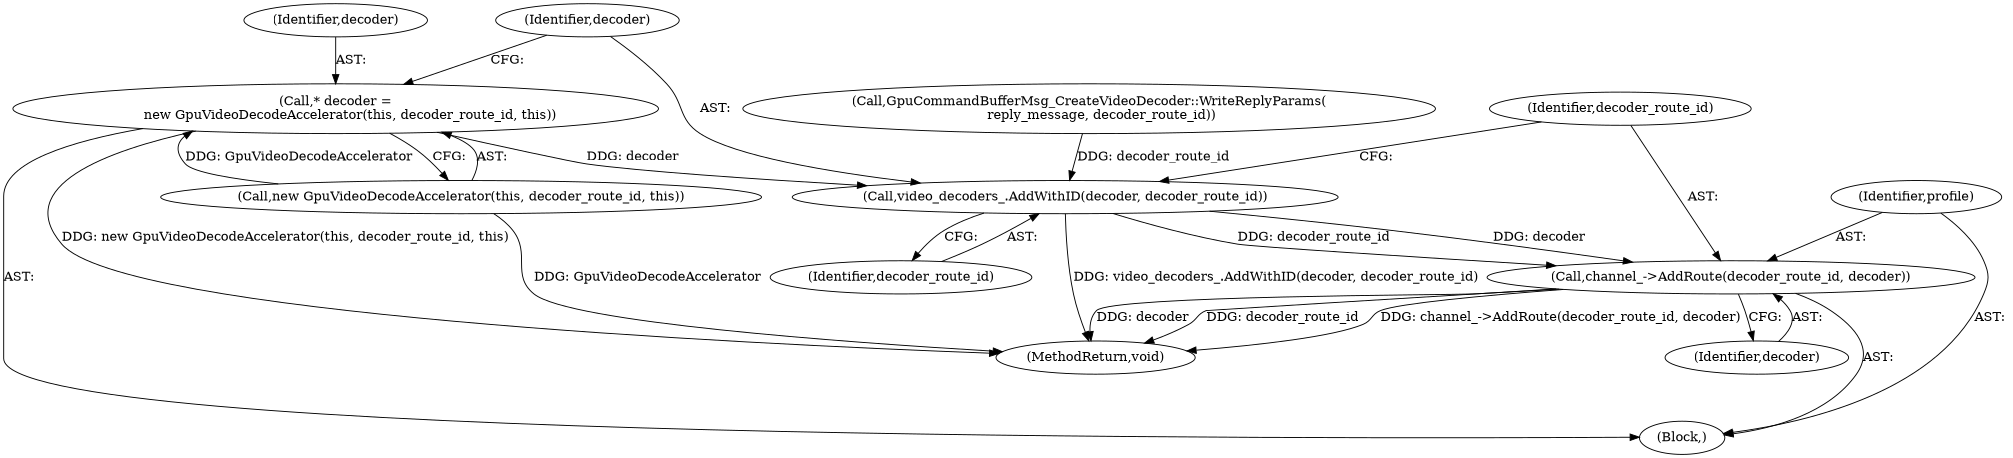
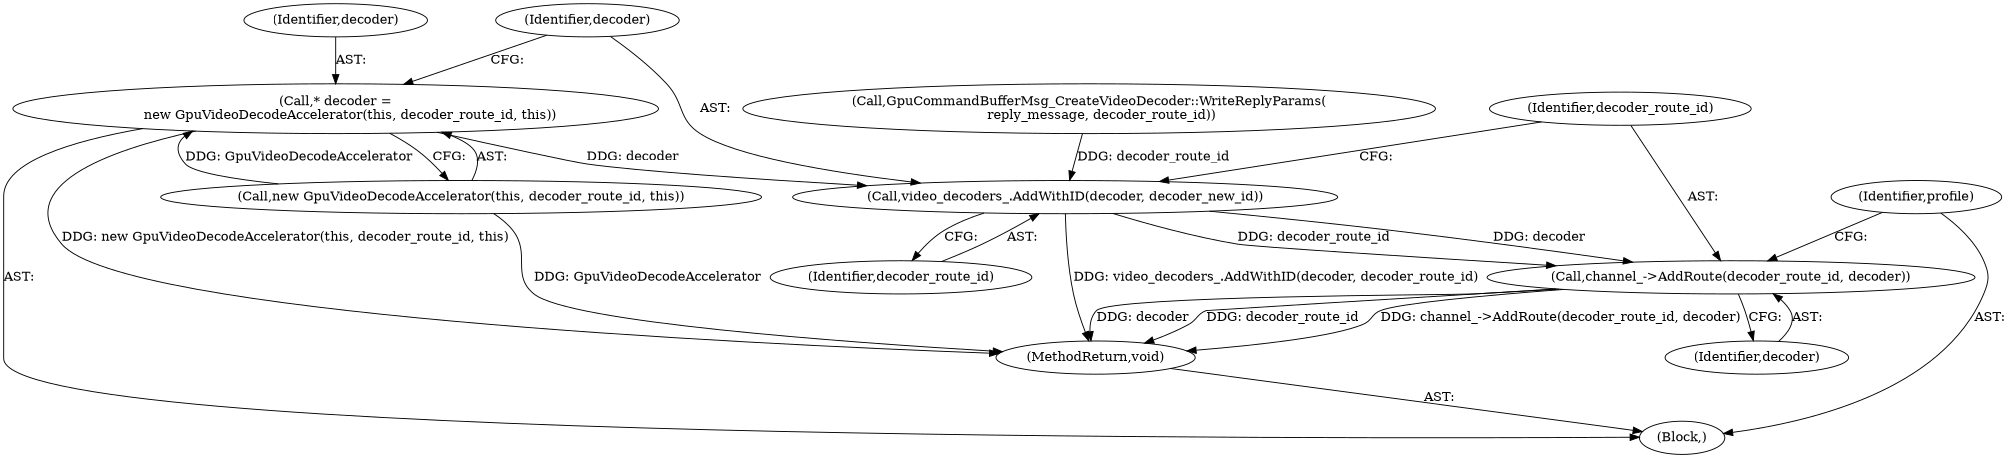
(1065, 197) -> (1065, 197)
(1853, 237) -> (1853, 237)
(1849, 383) -> (1402, 399)
